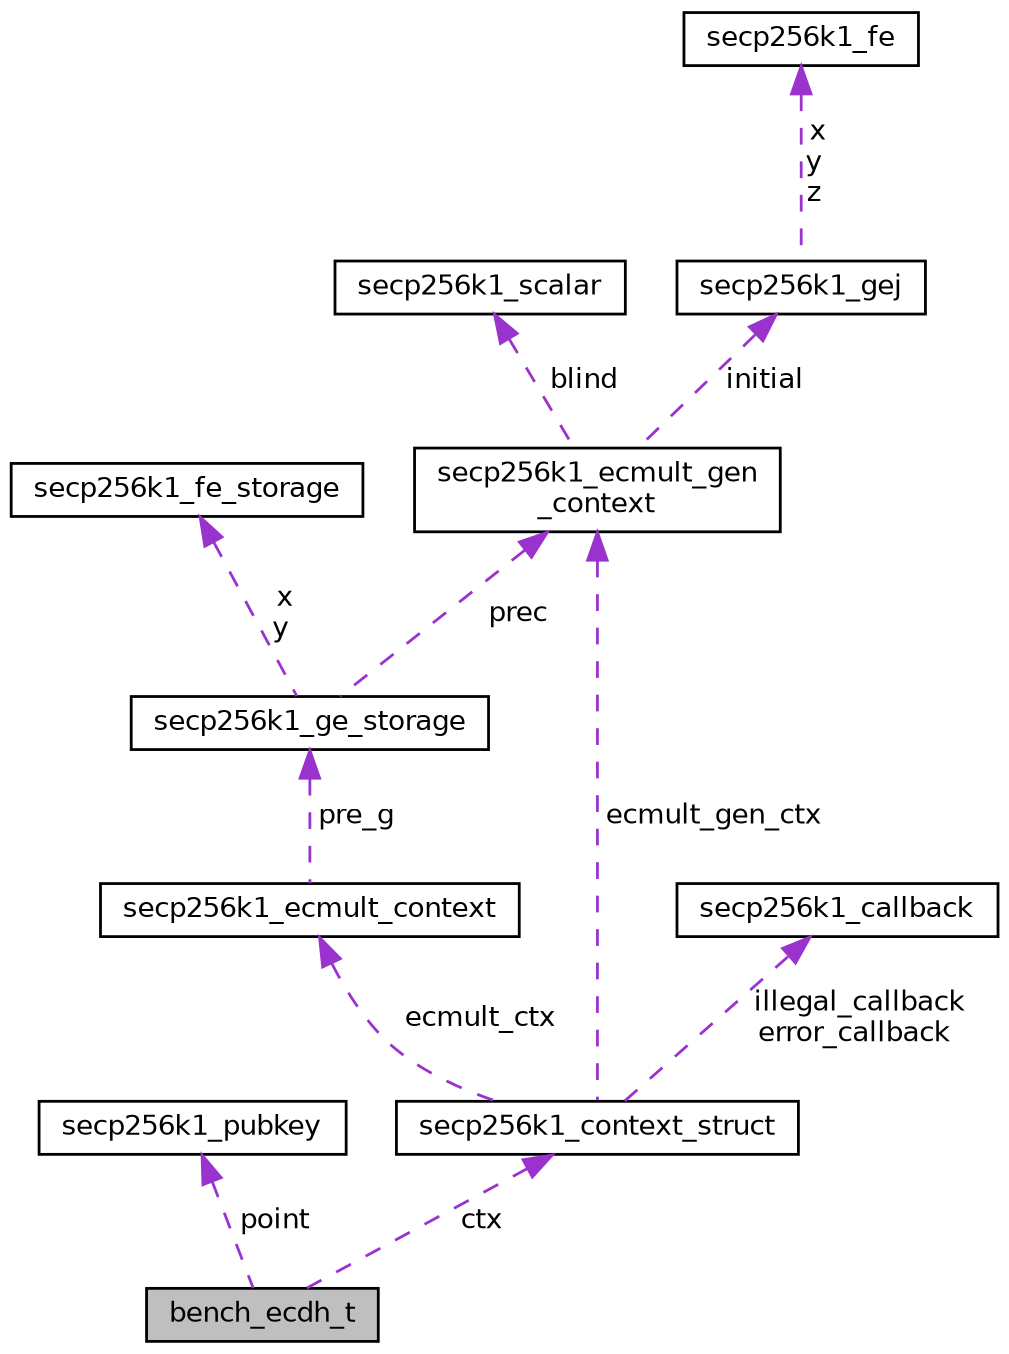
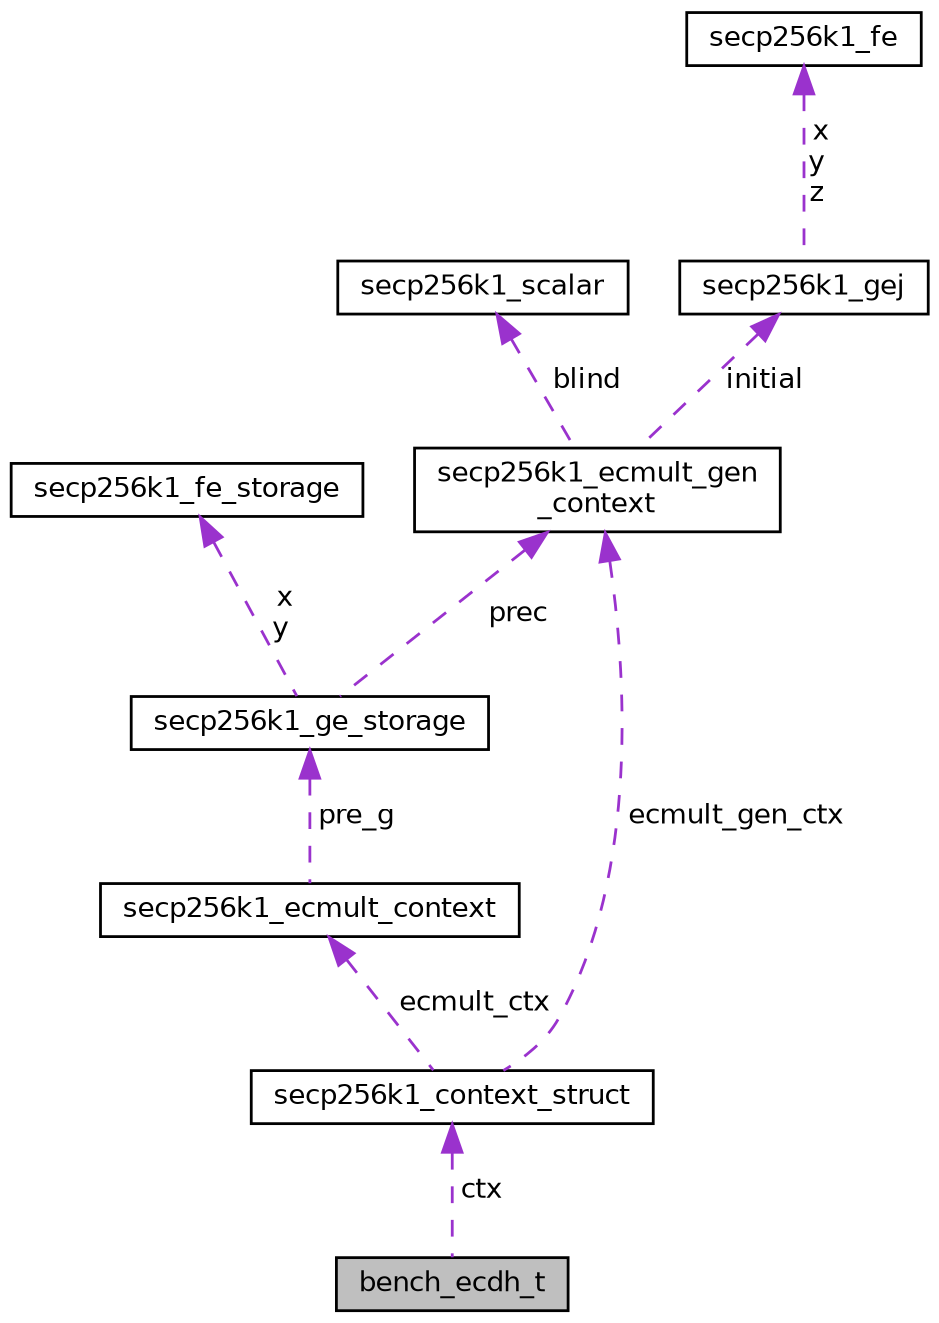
(838, 910) -> none
(193, 1128) -> none
